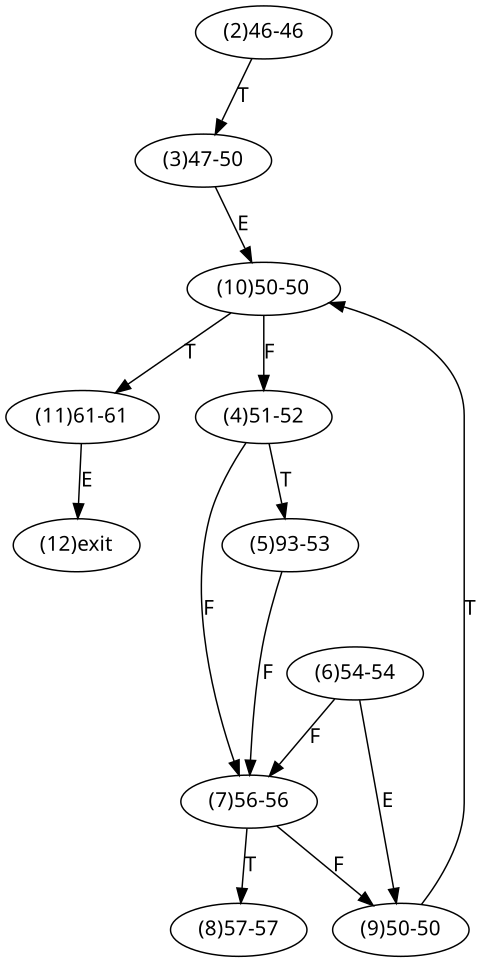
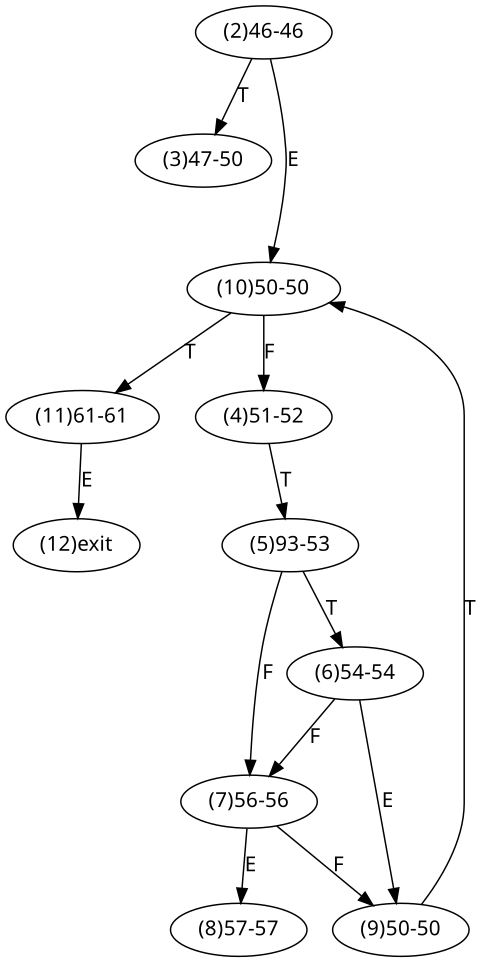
(230, 218) -> (286, 153)
(202, 599) -> none
none -> (319, 603)
(251, 866) -> (251, 866)
